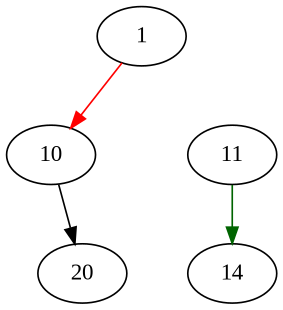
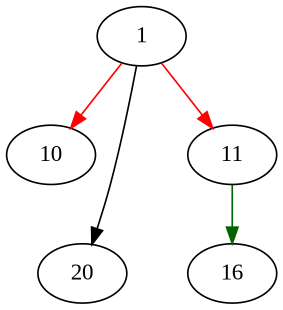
none -> (182, 89)
(65, 206) -> (119, 148)
(232, 273) -> (232, 273)
